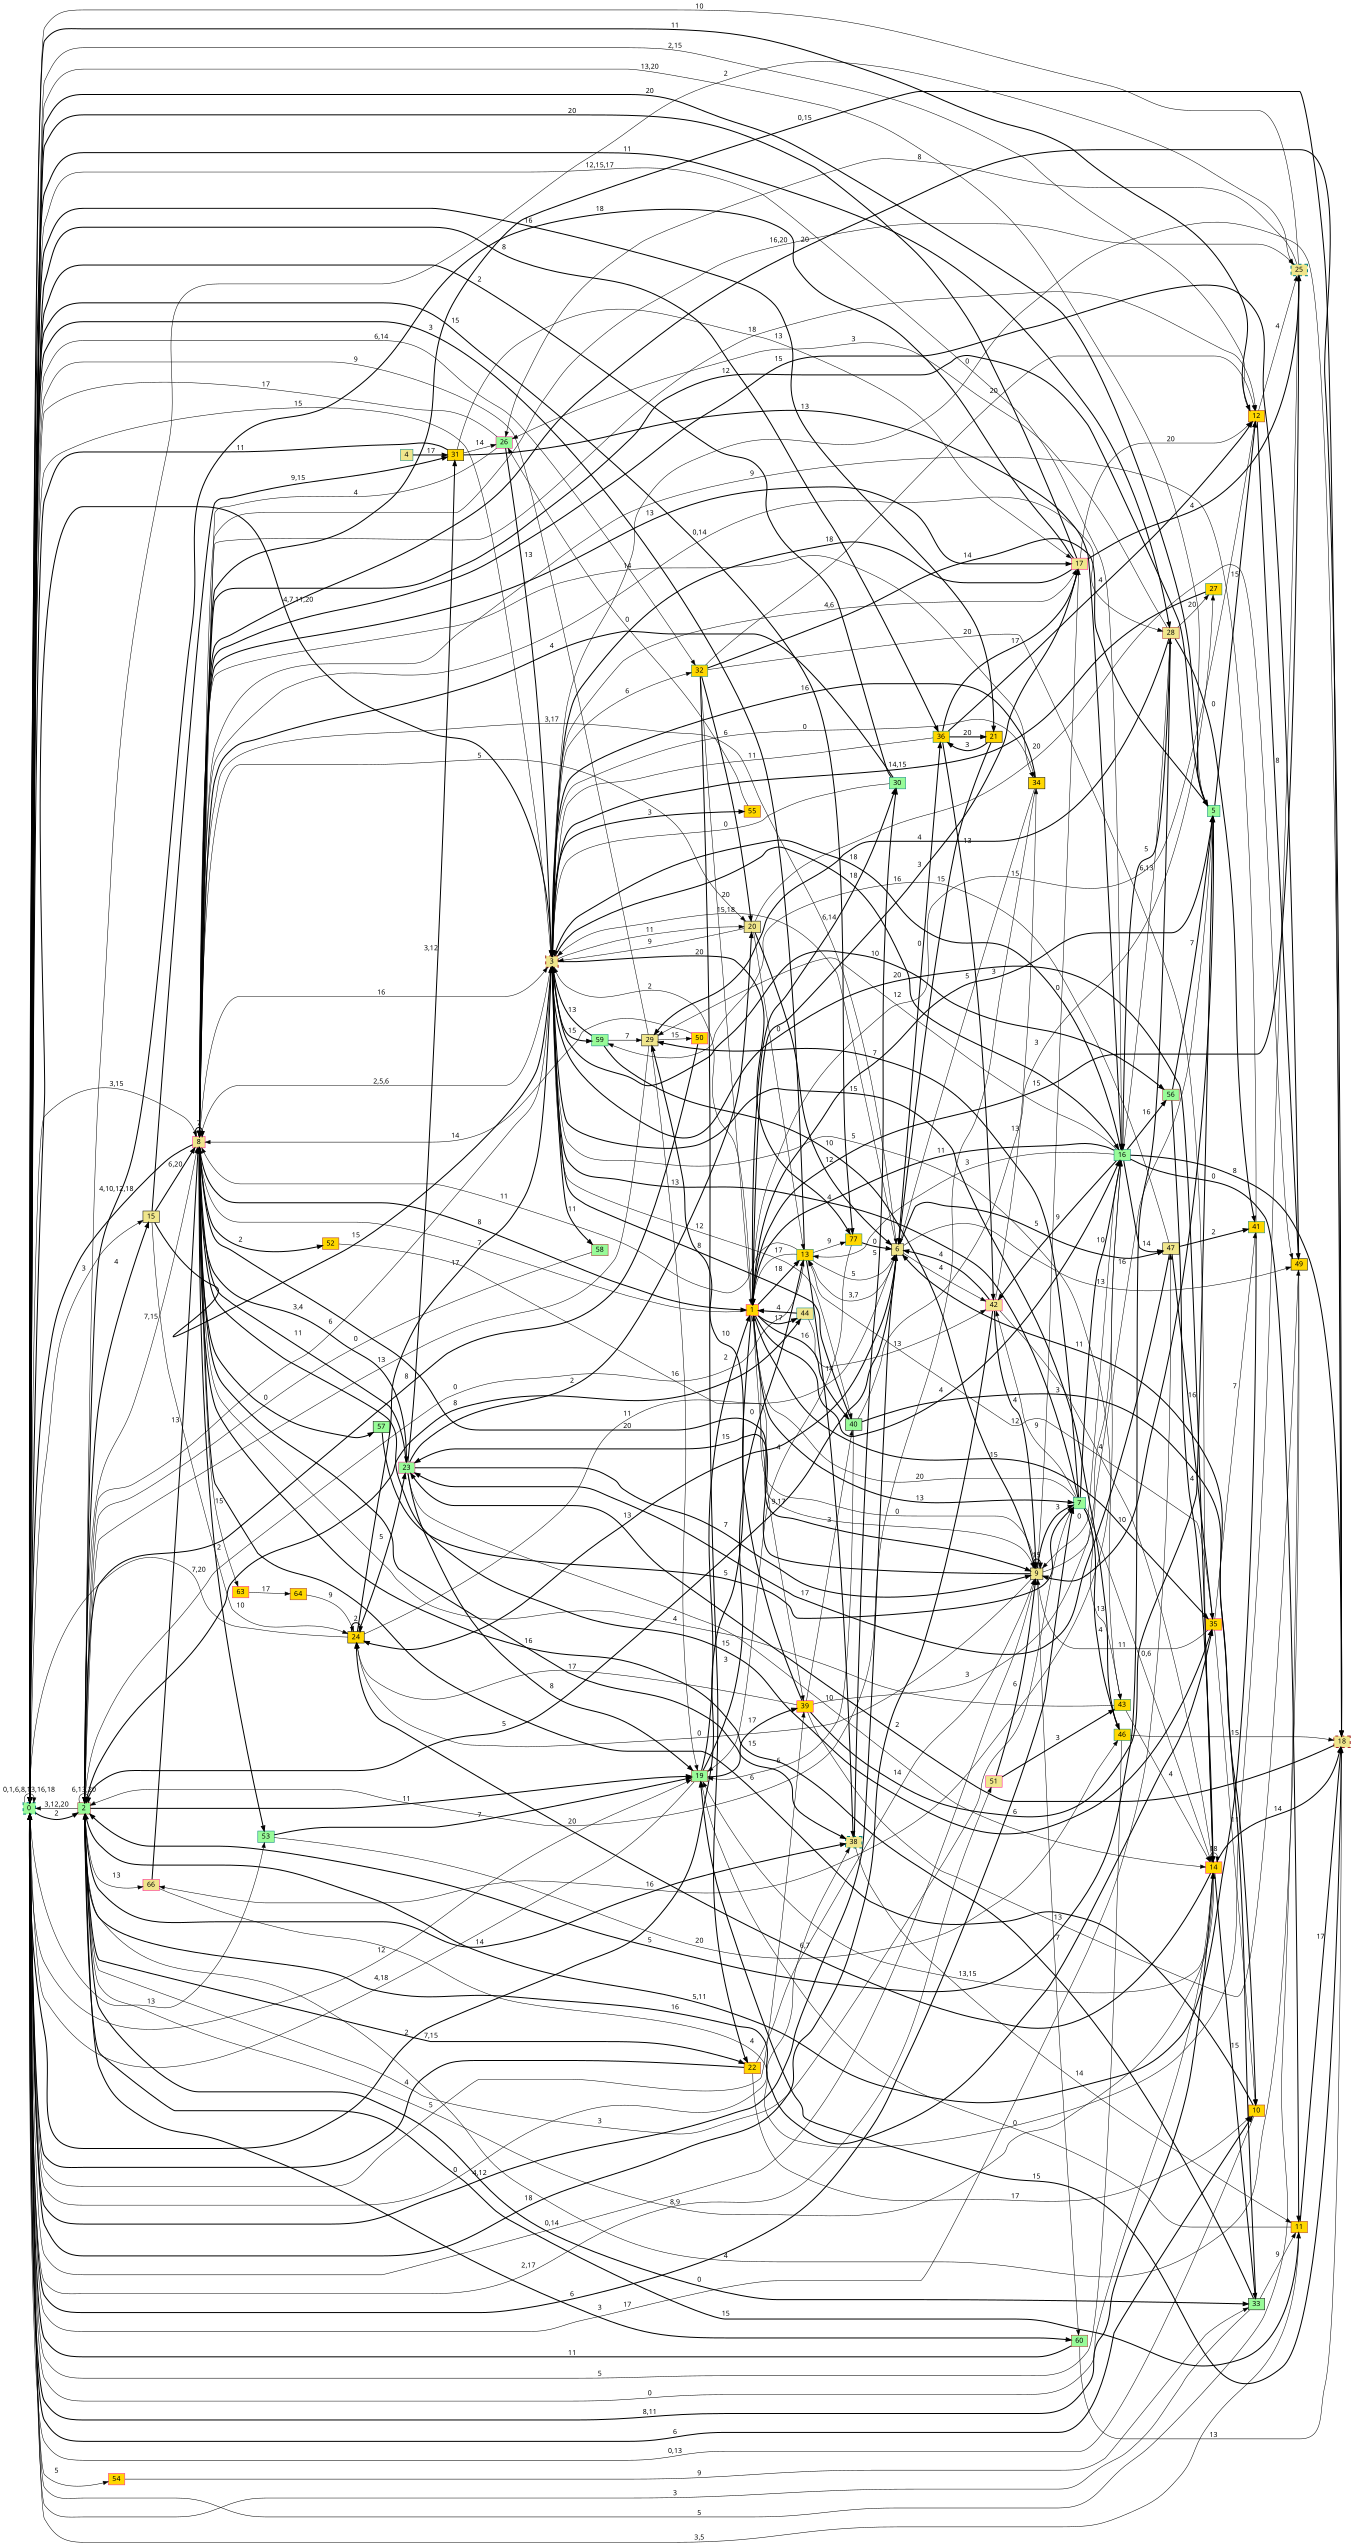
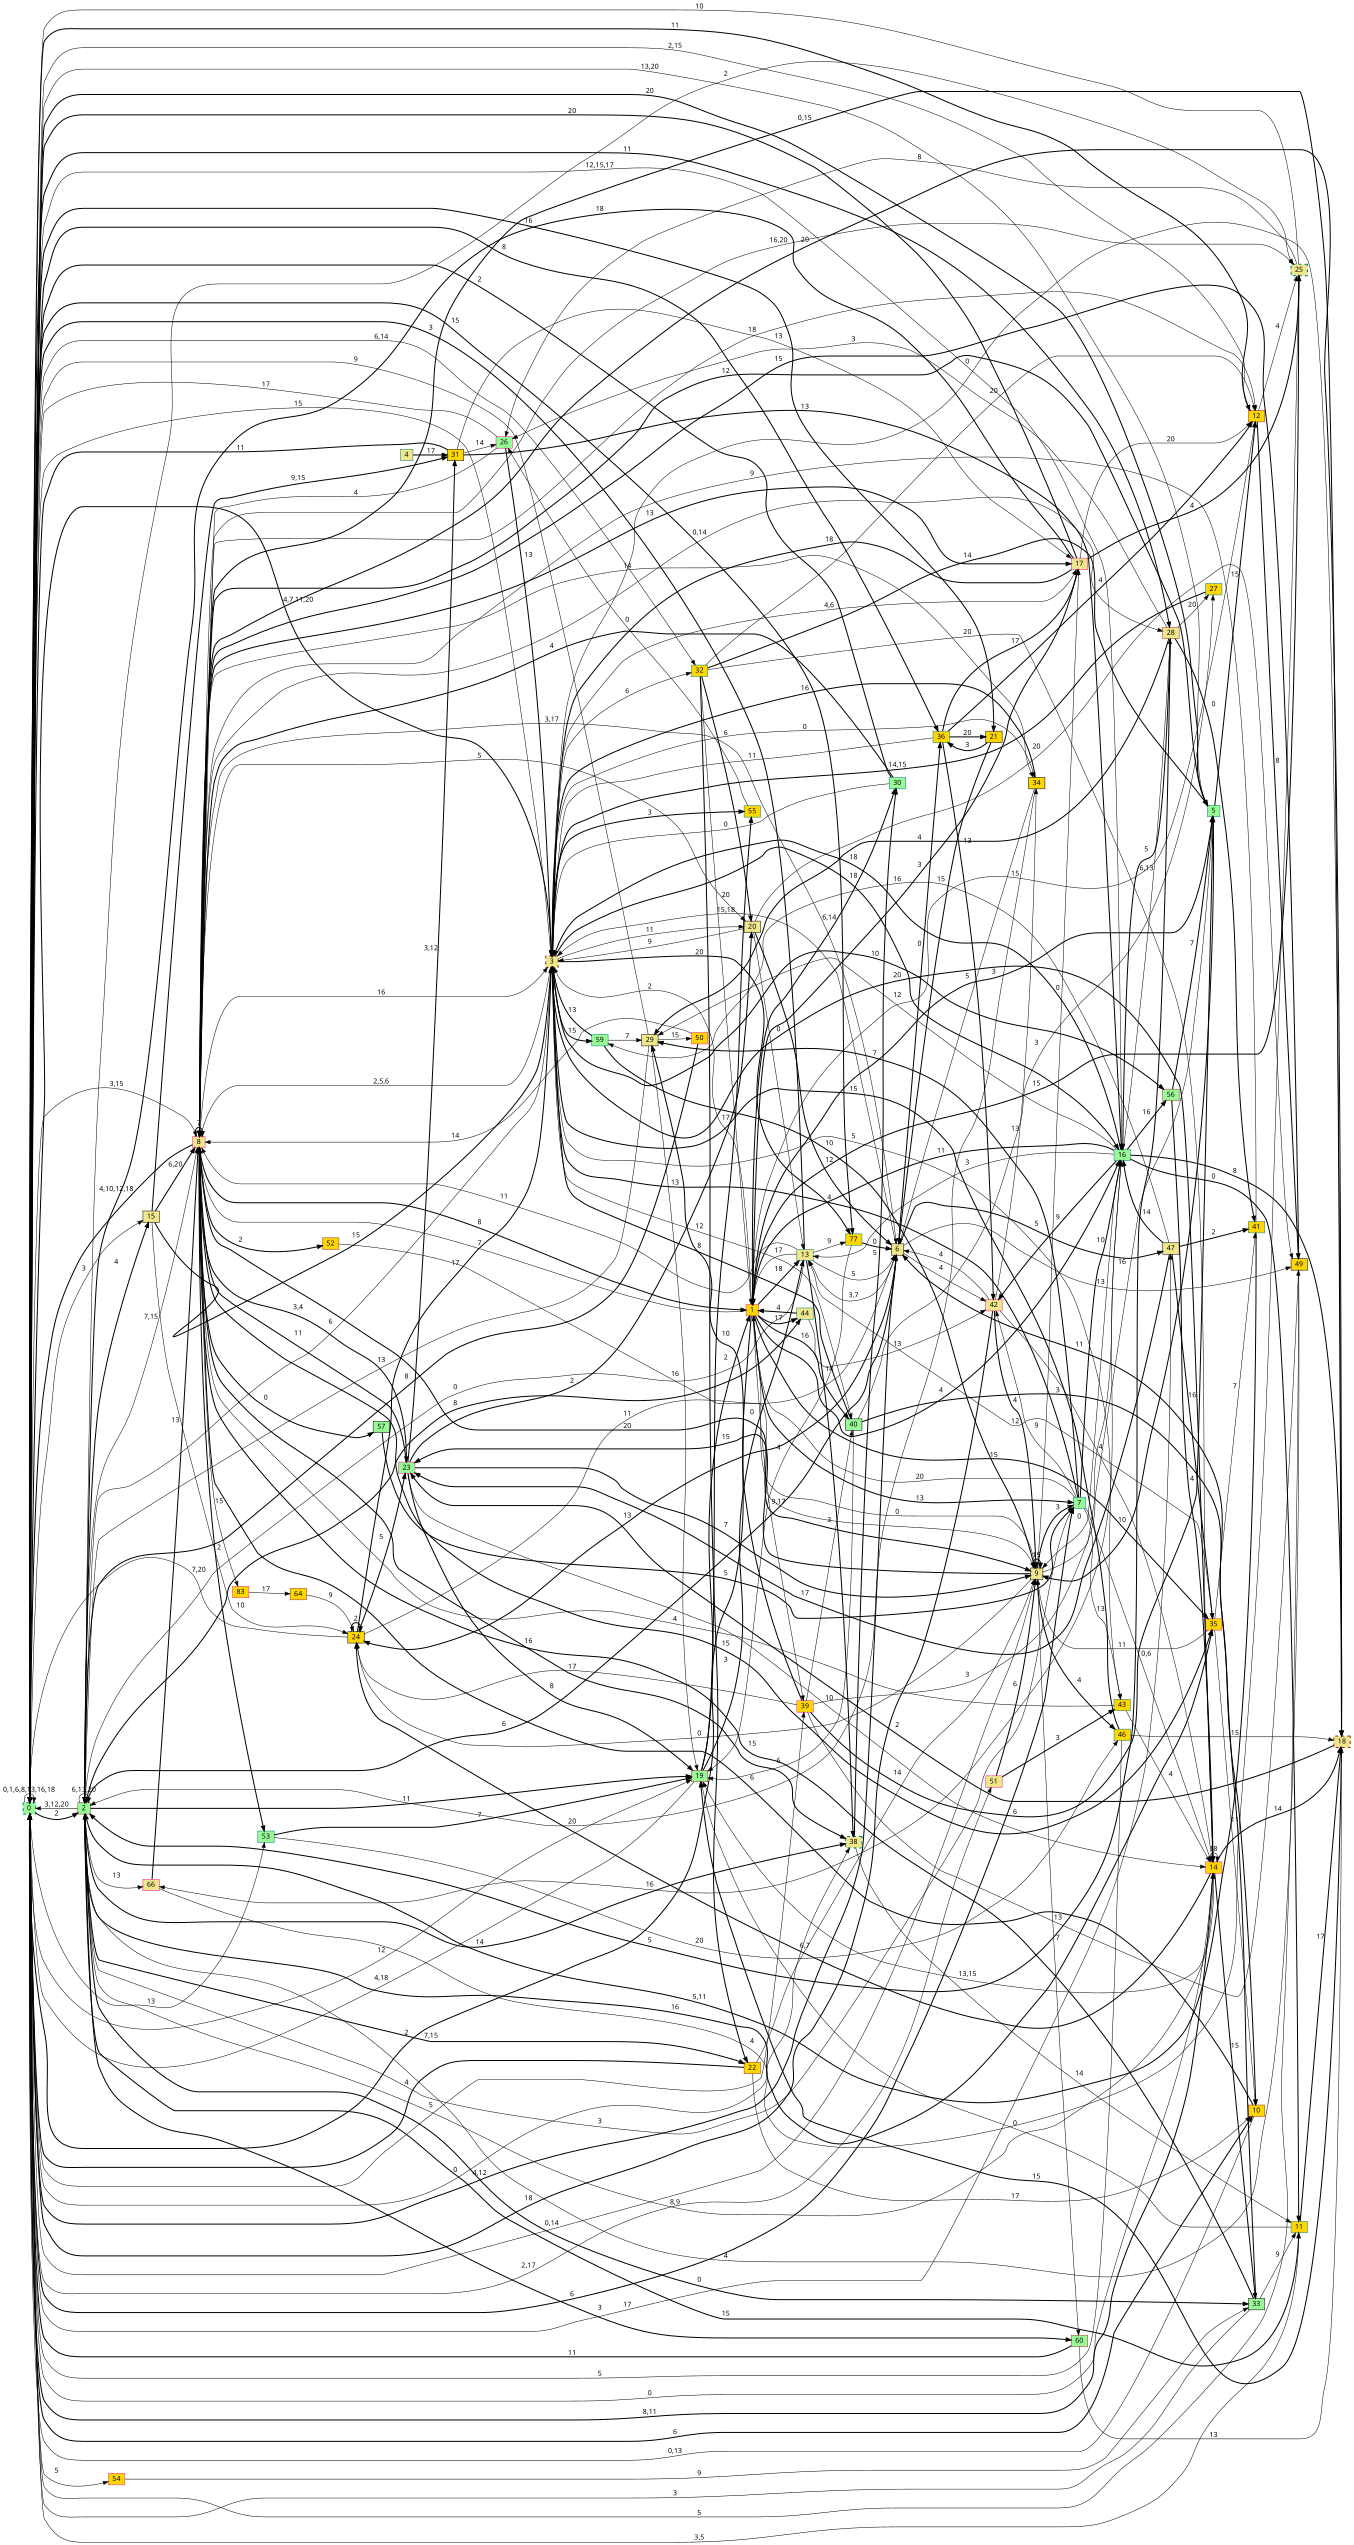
(752, 811) -> (752, 811)
(1133, 1214) -> (1136, 1209)
(600, 1250) -> none
(805, 1255) -> (805, 1255)
(956, 1268) -> (956, 1268)
(241, 1592) -> (241, 1592)
(1095, 1617) -> (1057, 1661)
(504, 1724) -> (504, 1724)
(744, 1738) -> (719, 1296)
(1299, 2227) -> (1299, 2227)
